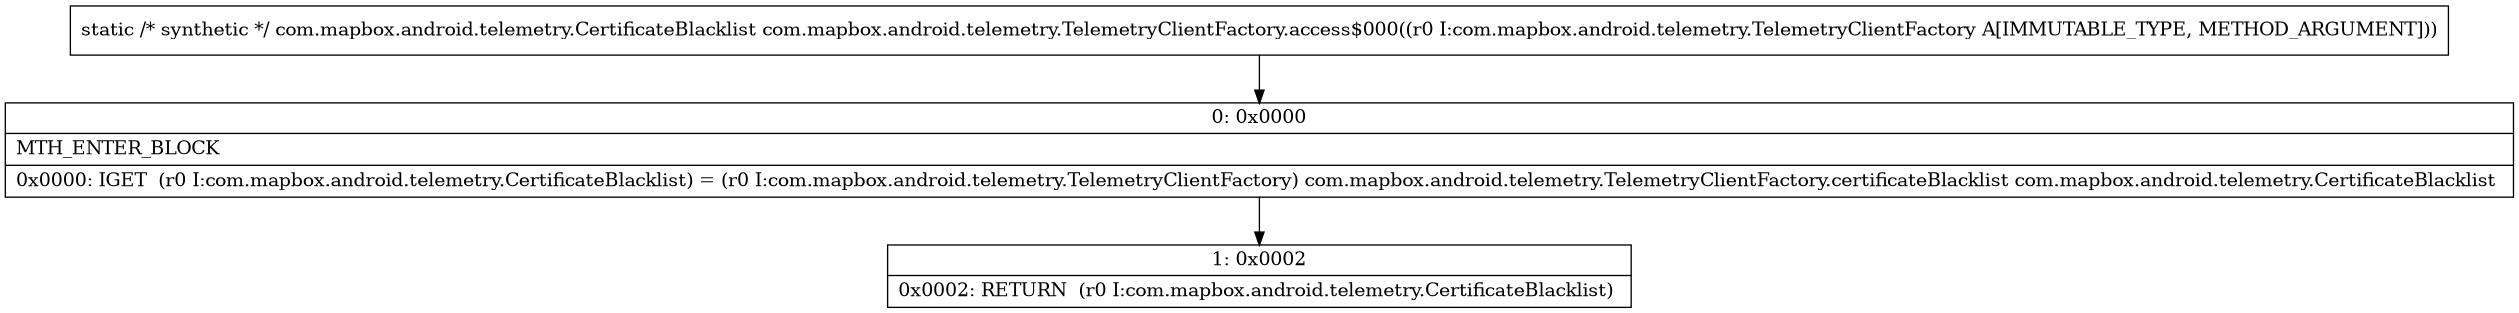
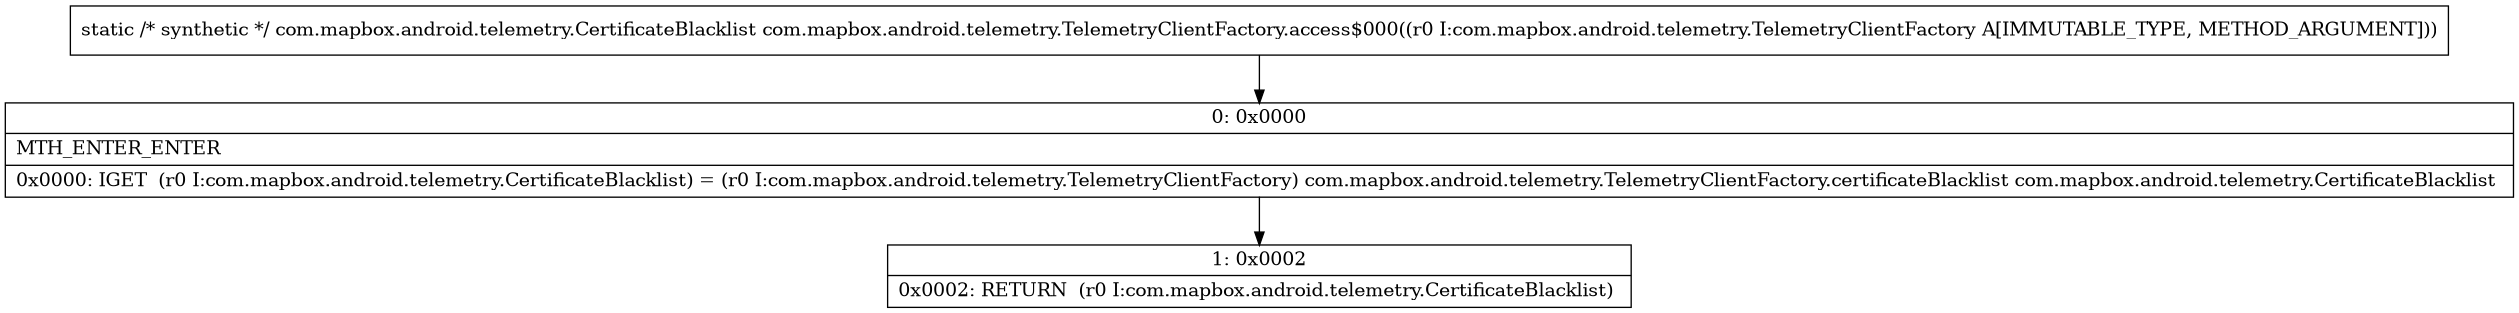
(118, 149) -> (118, 149)
